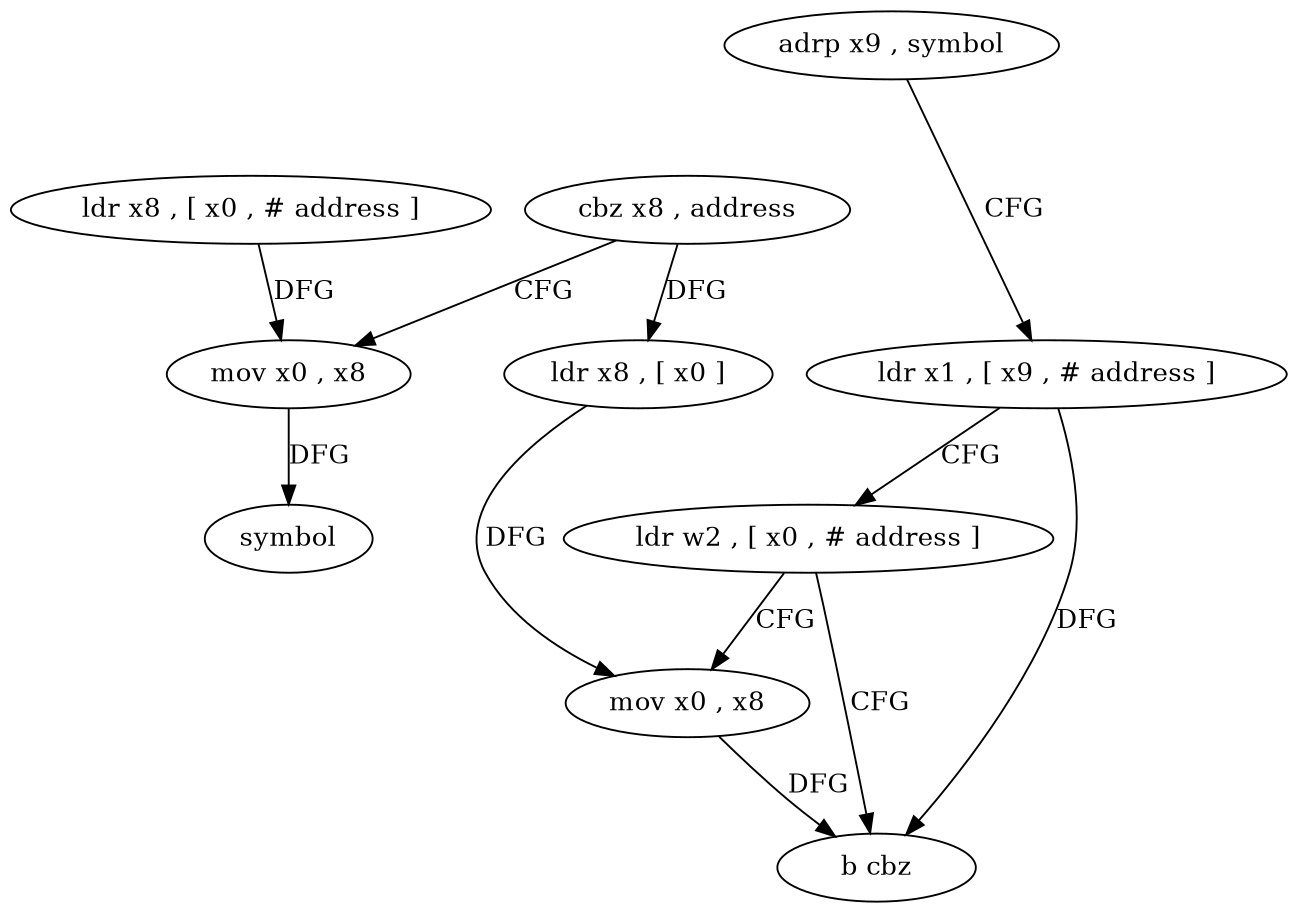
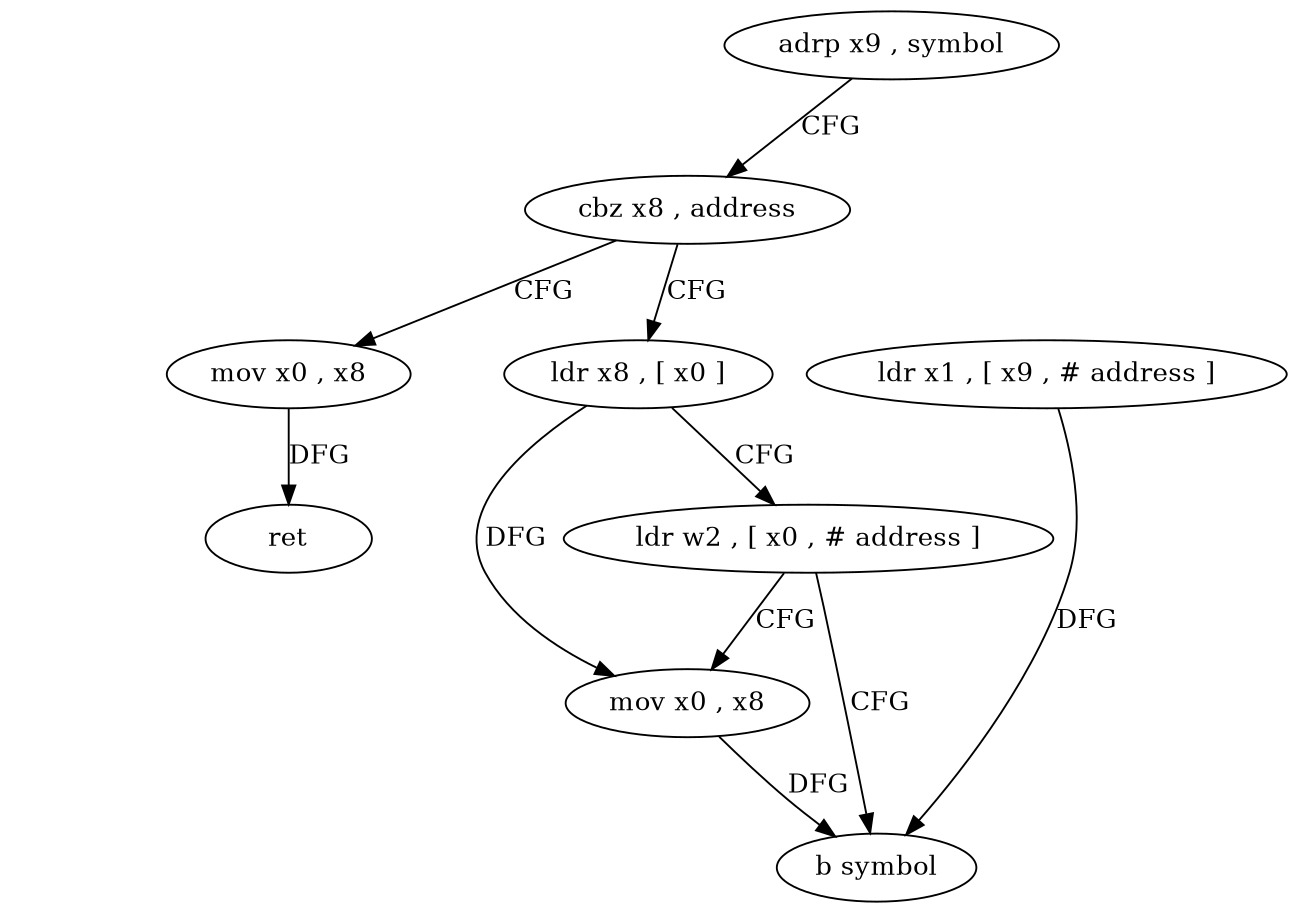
(965, 201) -> (797, 122)
(251, 210) -> none
(697, 292) -> (697, 292)
(936, 451) -> (716, 450)
(289, 539) -> (289, 539)
(877, 868) -> (877, 868)
